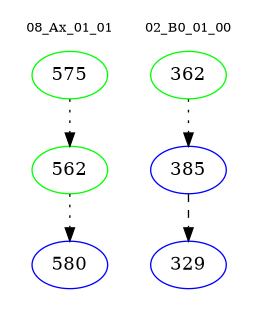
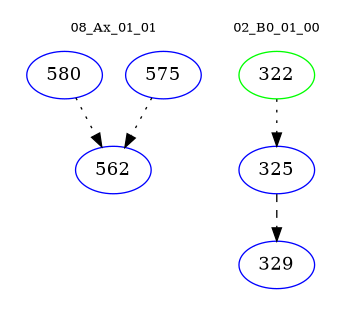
(70, 75) -> (163, 75)
(188, 75) -> (277, 75)
(70, 170) -> (113, 170)
(188, 170) -> (277, 170)
(70, 211) -> (86, 116)
